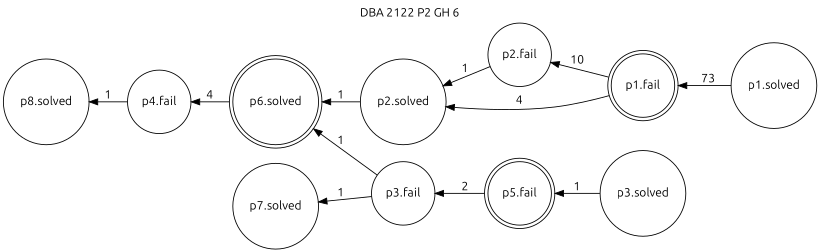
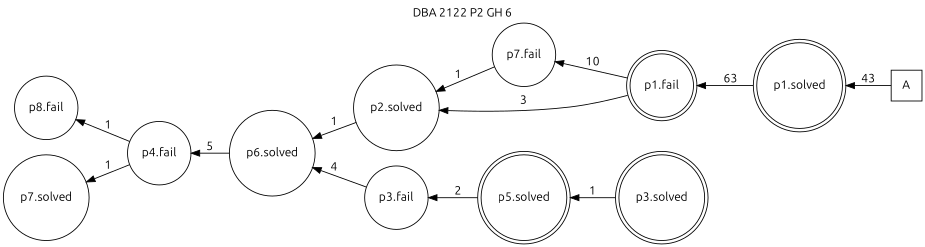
(520, 55) -> (524, 55)
(708, 79) -> (731, 79)
(774, 86) -> (800, 86)
none -> (907, 86)
(210, 95) -> (210, 147)
(520, 101) -> (524, 101)
(46, 102) -> (46, 108)
(276, 102) -> (272, 153)
(341, 141) -> (334, 167)
(520, 193) -> (524, 198)
(643, 193) -> (662, 198)
(349, 199) -> (112, 172)
